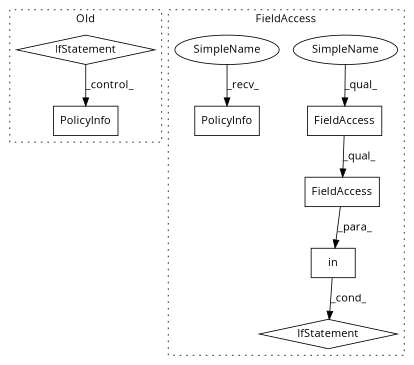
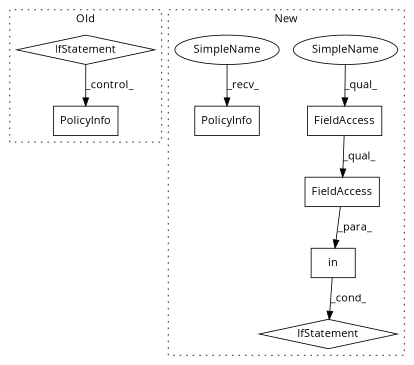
(286, 19) -> (286, 19)
